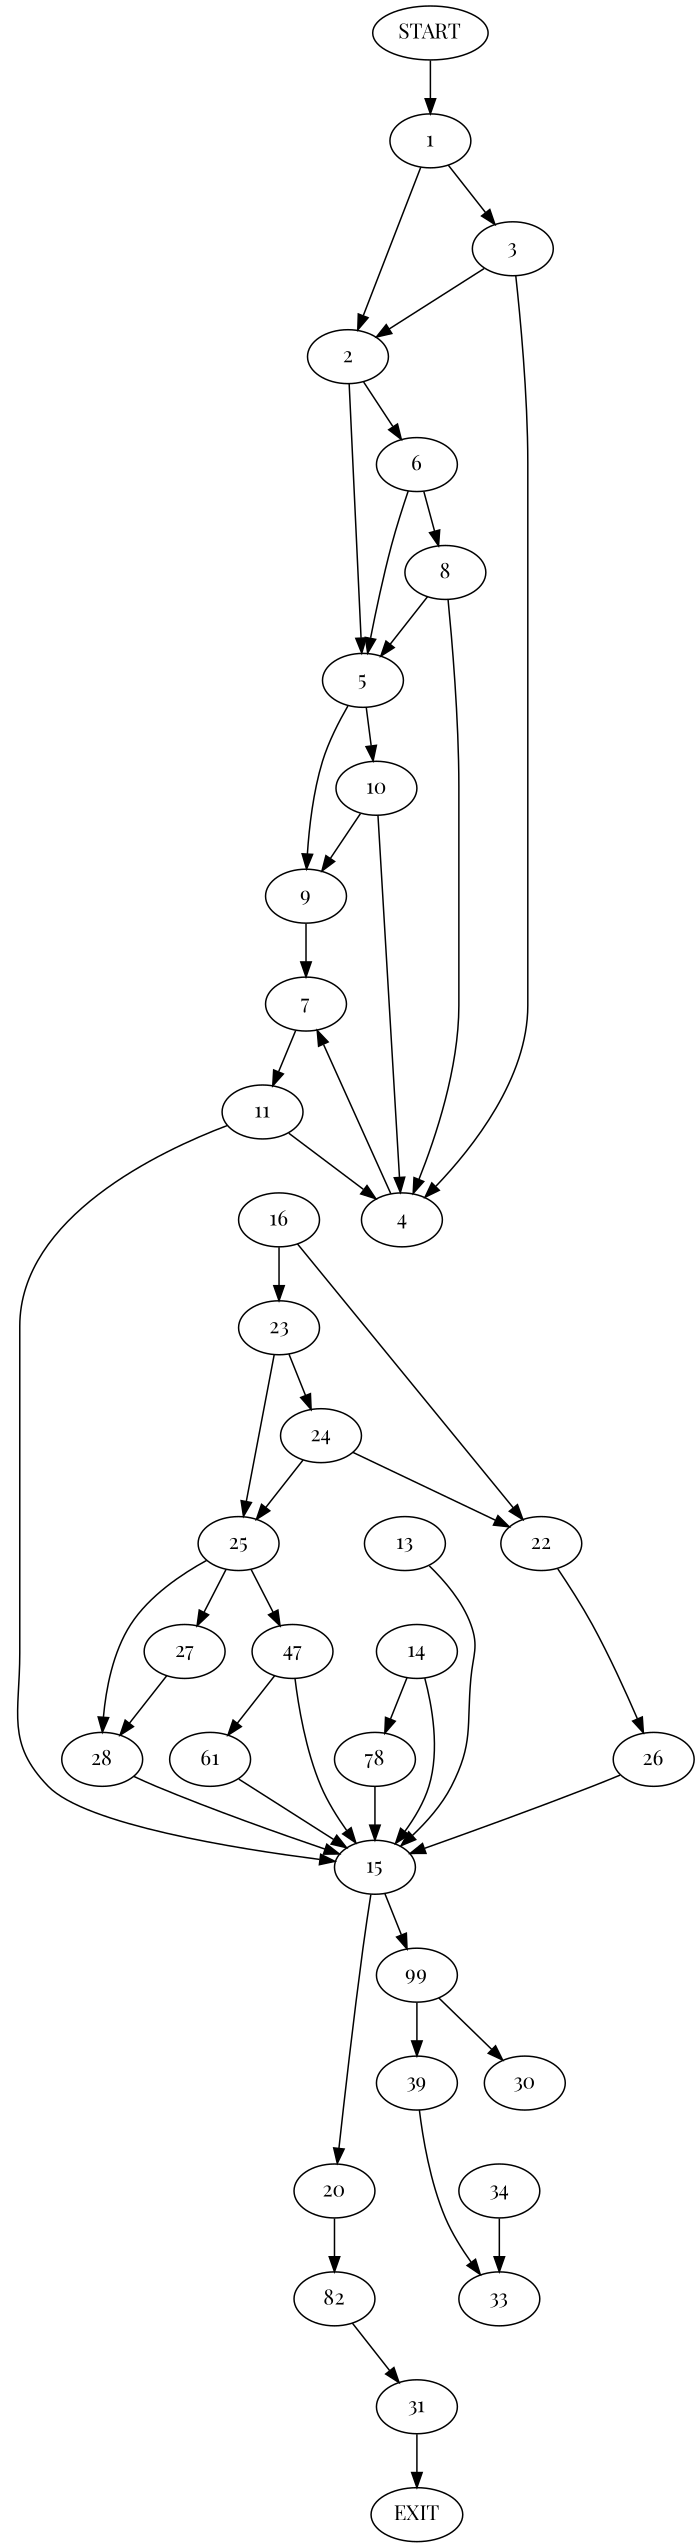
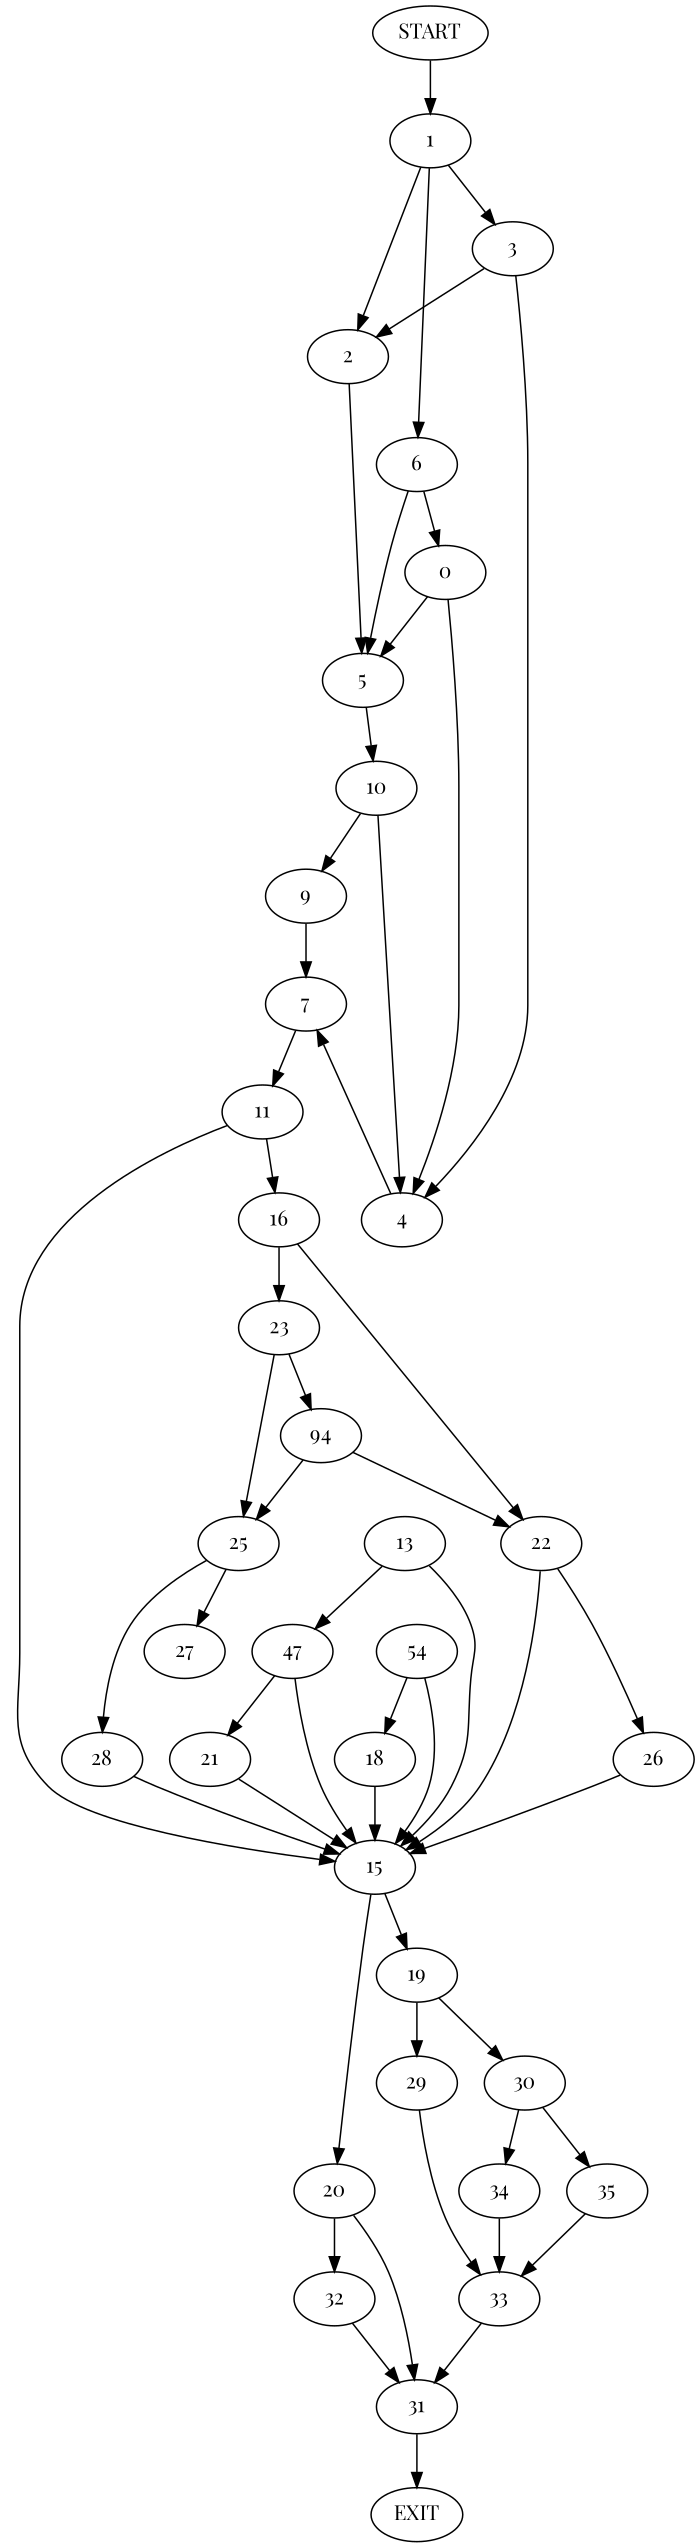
(378, 404) -> (424, 295)
(445, 572) -> (445, 572)
(318, 777) -> none
(326, 1161) -> (270, 1158)
(321, 1436) -> (321, 1436)
(262, 1591) -> (354, 1592)
(417, 1651) -> (417, 1651)
(148, 1699) -> none
none -> (511, 1722)
(210, 1759) -> (210, 1759)
(375, 1759) -> (375, 1759)
(417, 1975) -> (417, 1975)
(417, 2083) -> (417, 2083)
none -> (514, 2129)
none -> (607, 2191)
none -> (394, 2286)
(334, 2299) -> (334, 2299)
none -> (463, 2347)
